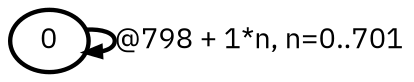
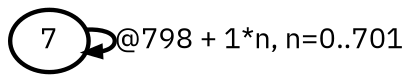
(49, 41) -> (49, 41)
